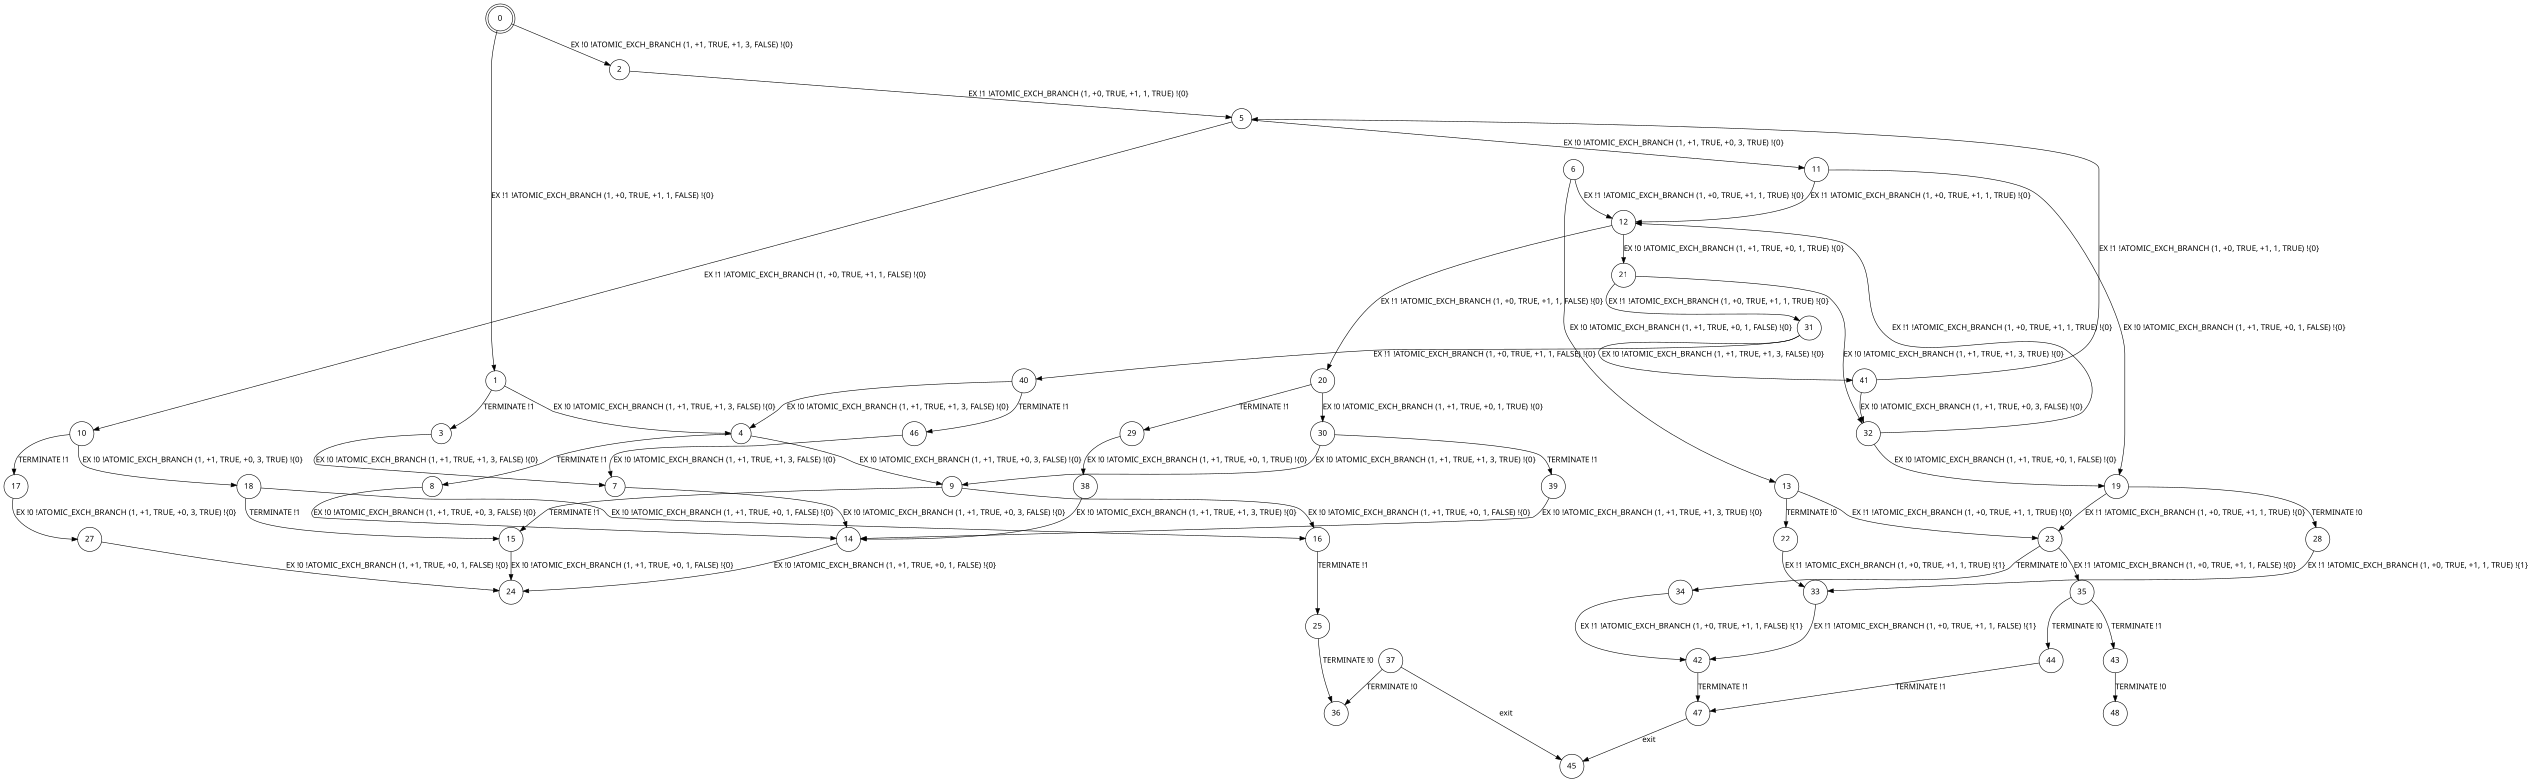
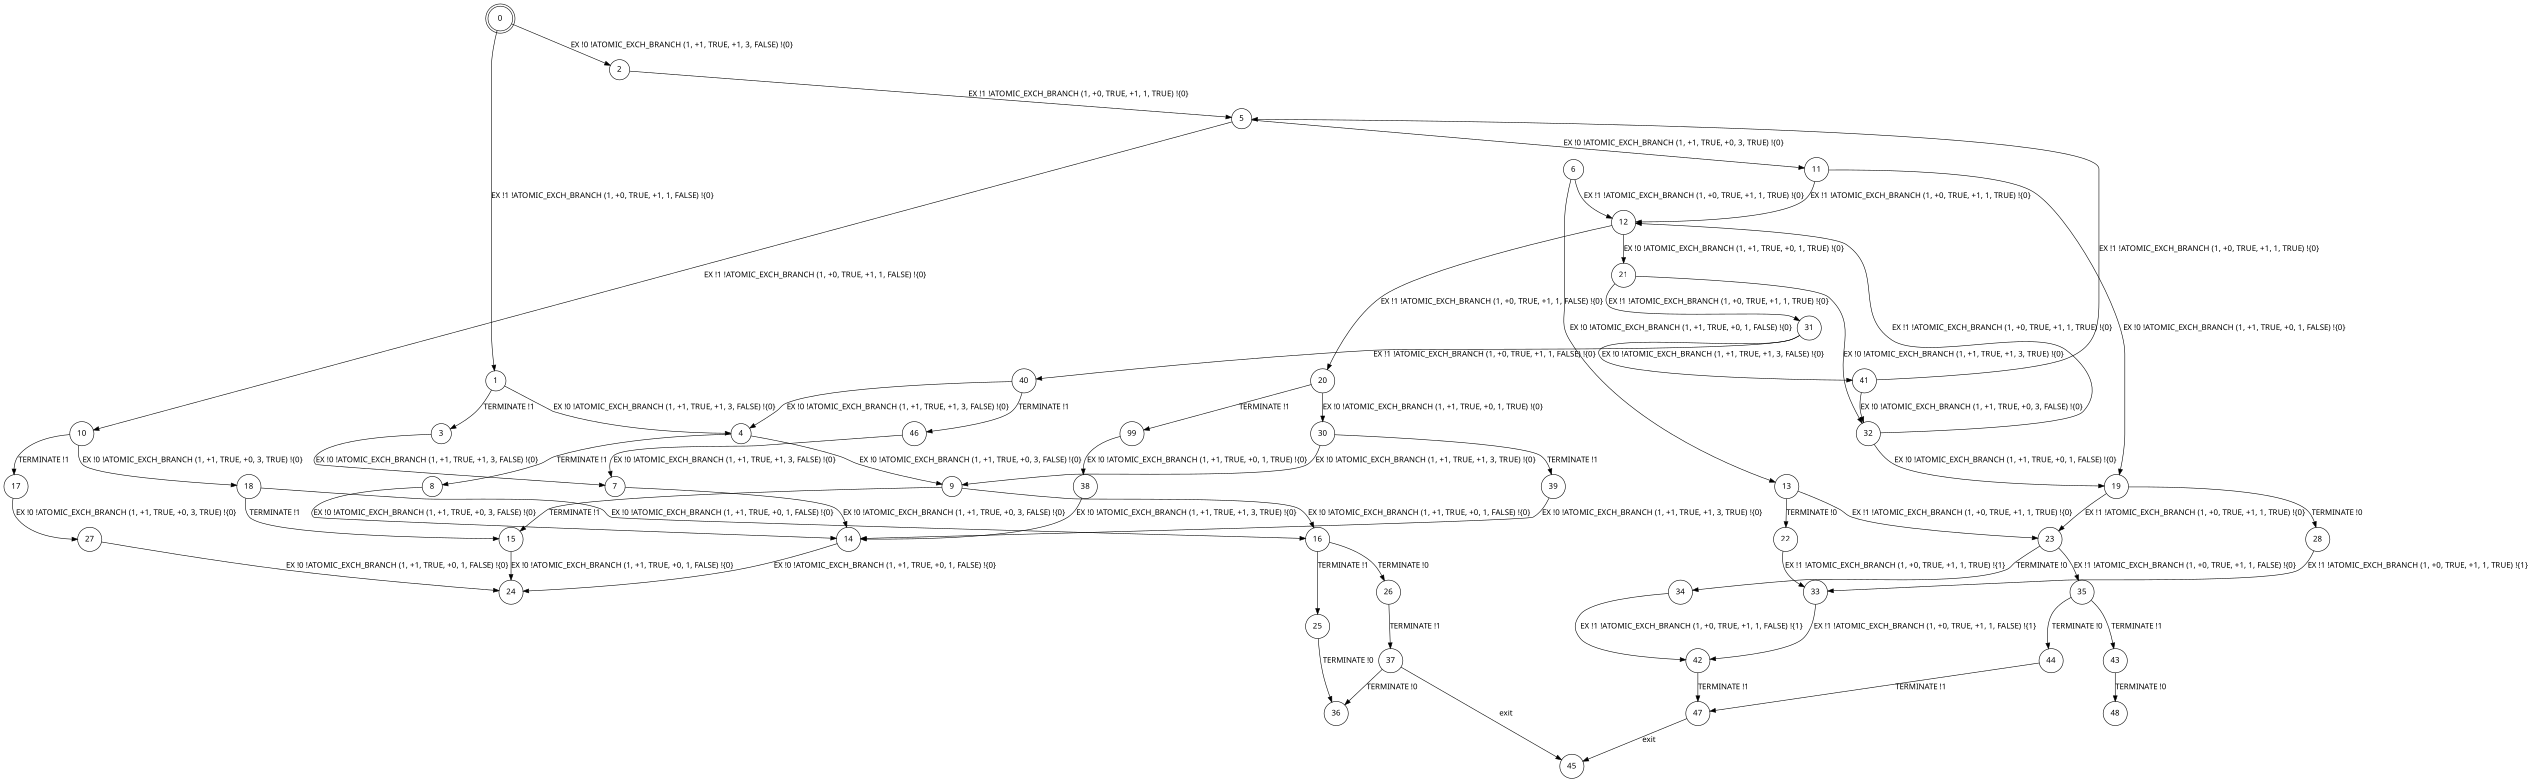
(1132, 434) -> (1132, 434)
none -> (1388, 592)
